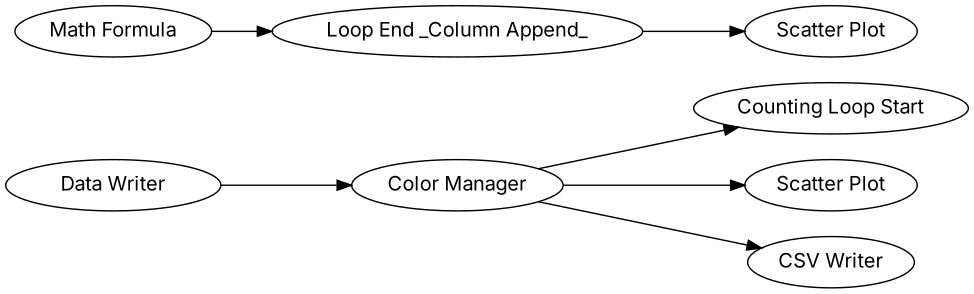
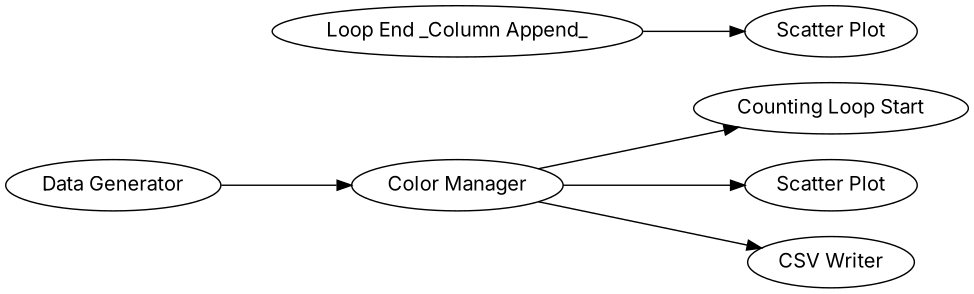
(113, 31) -> none
(113, 185) -> (113, 185)
